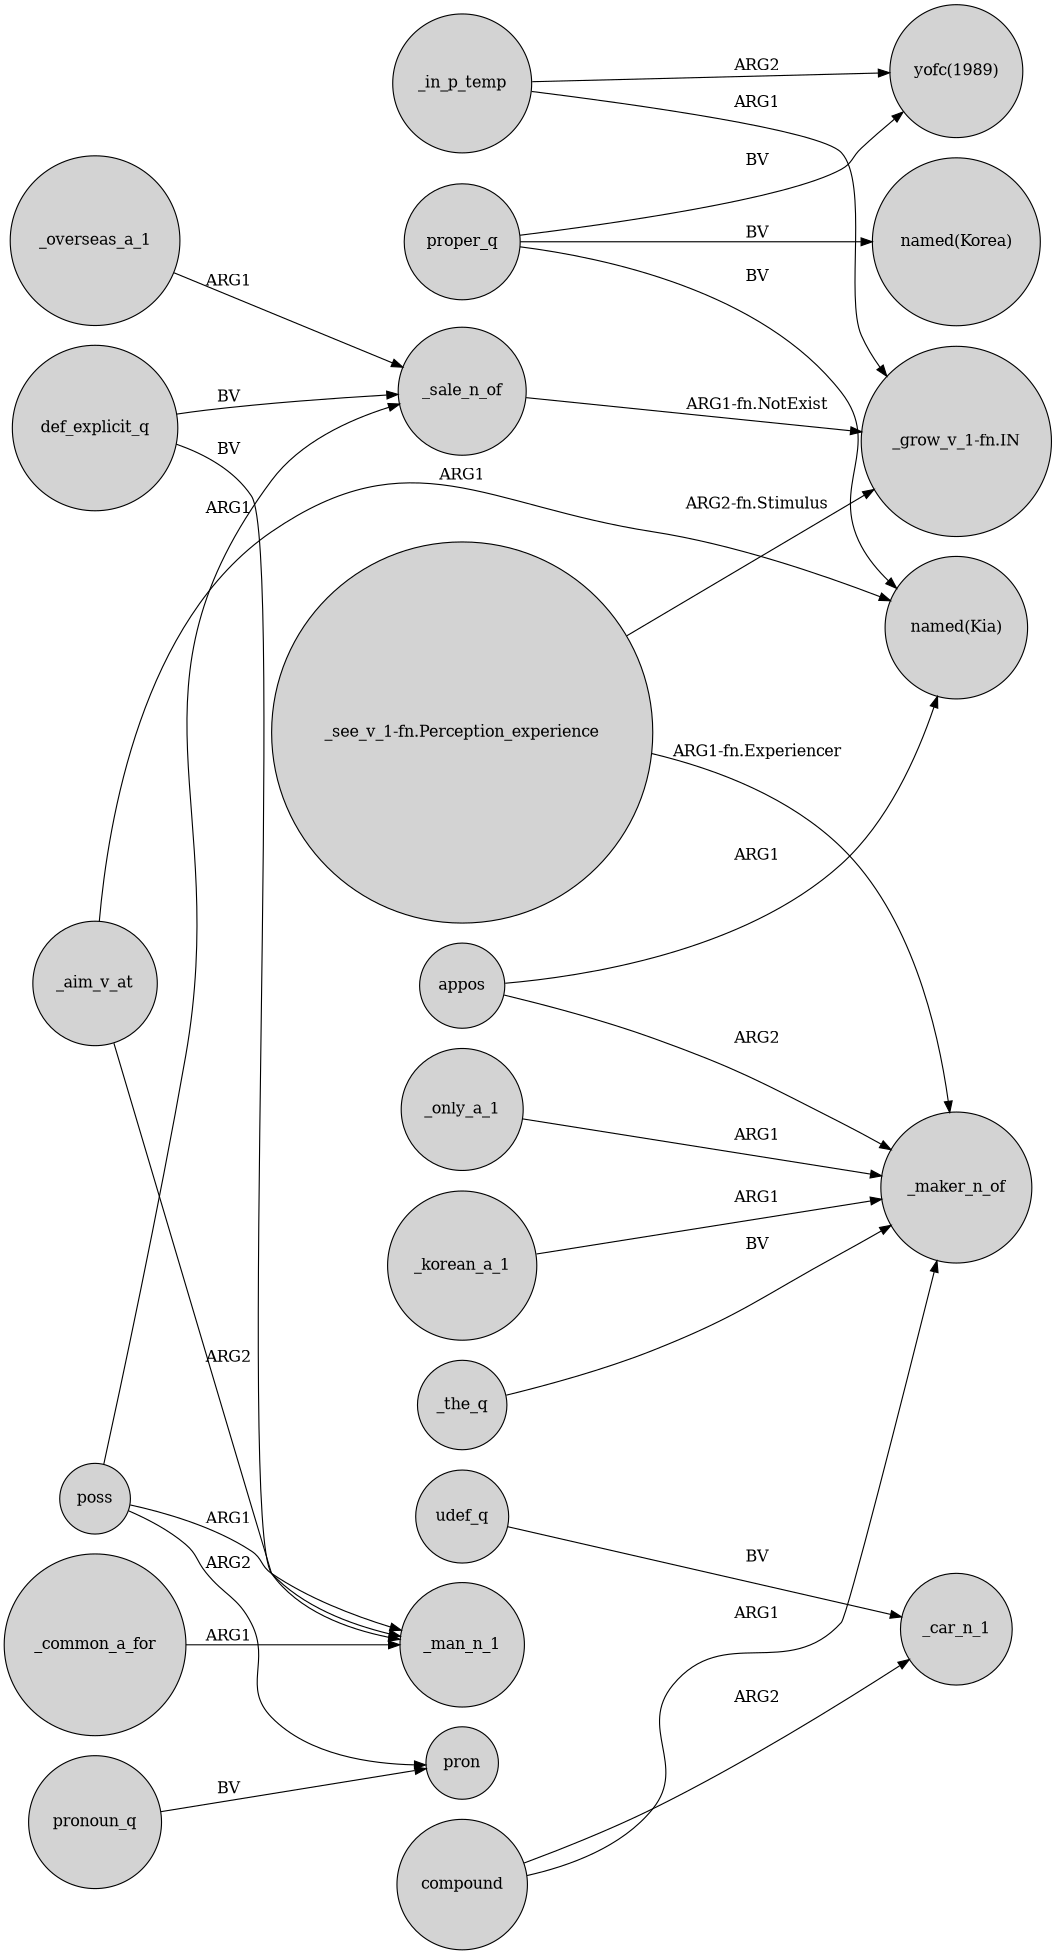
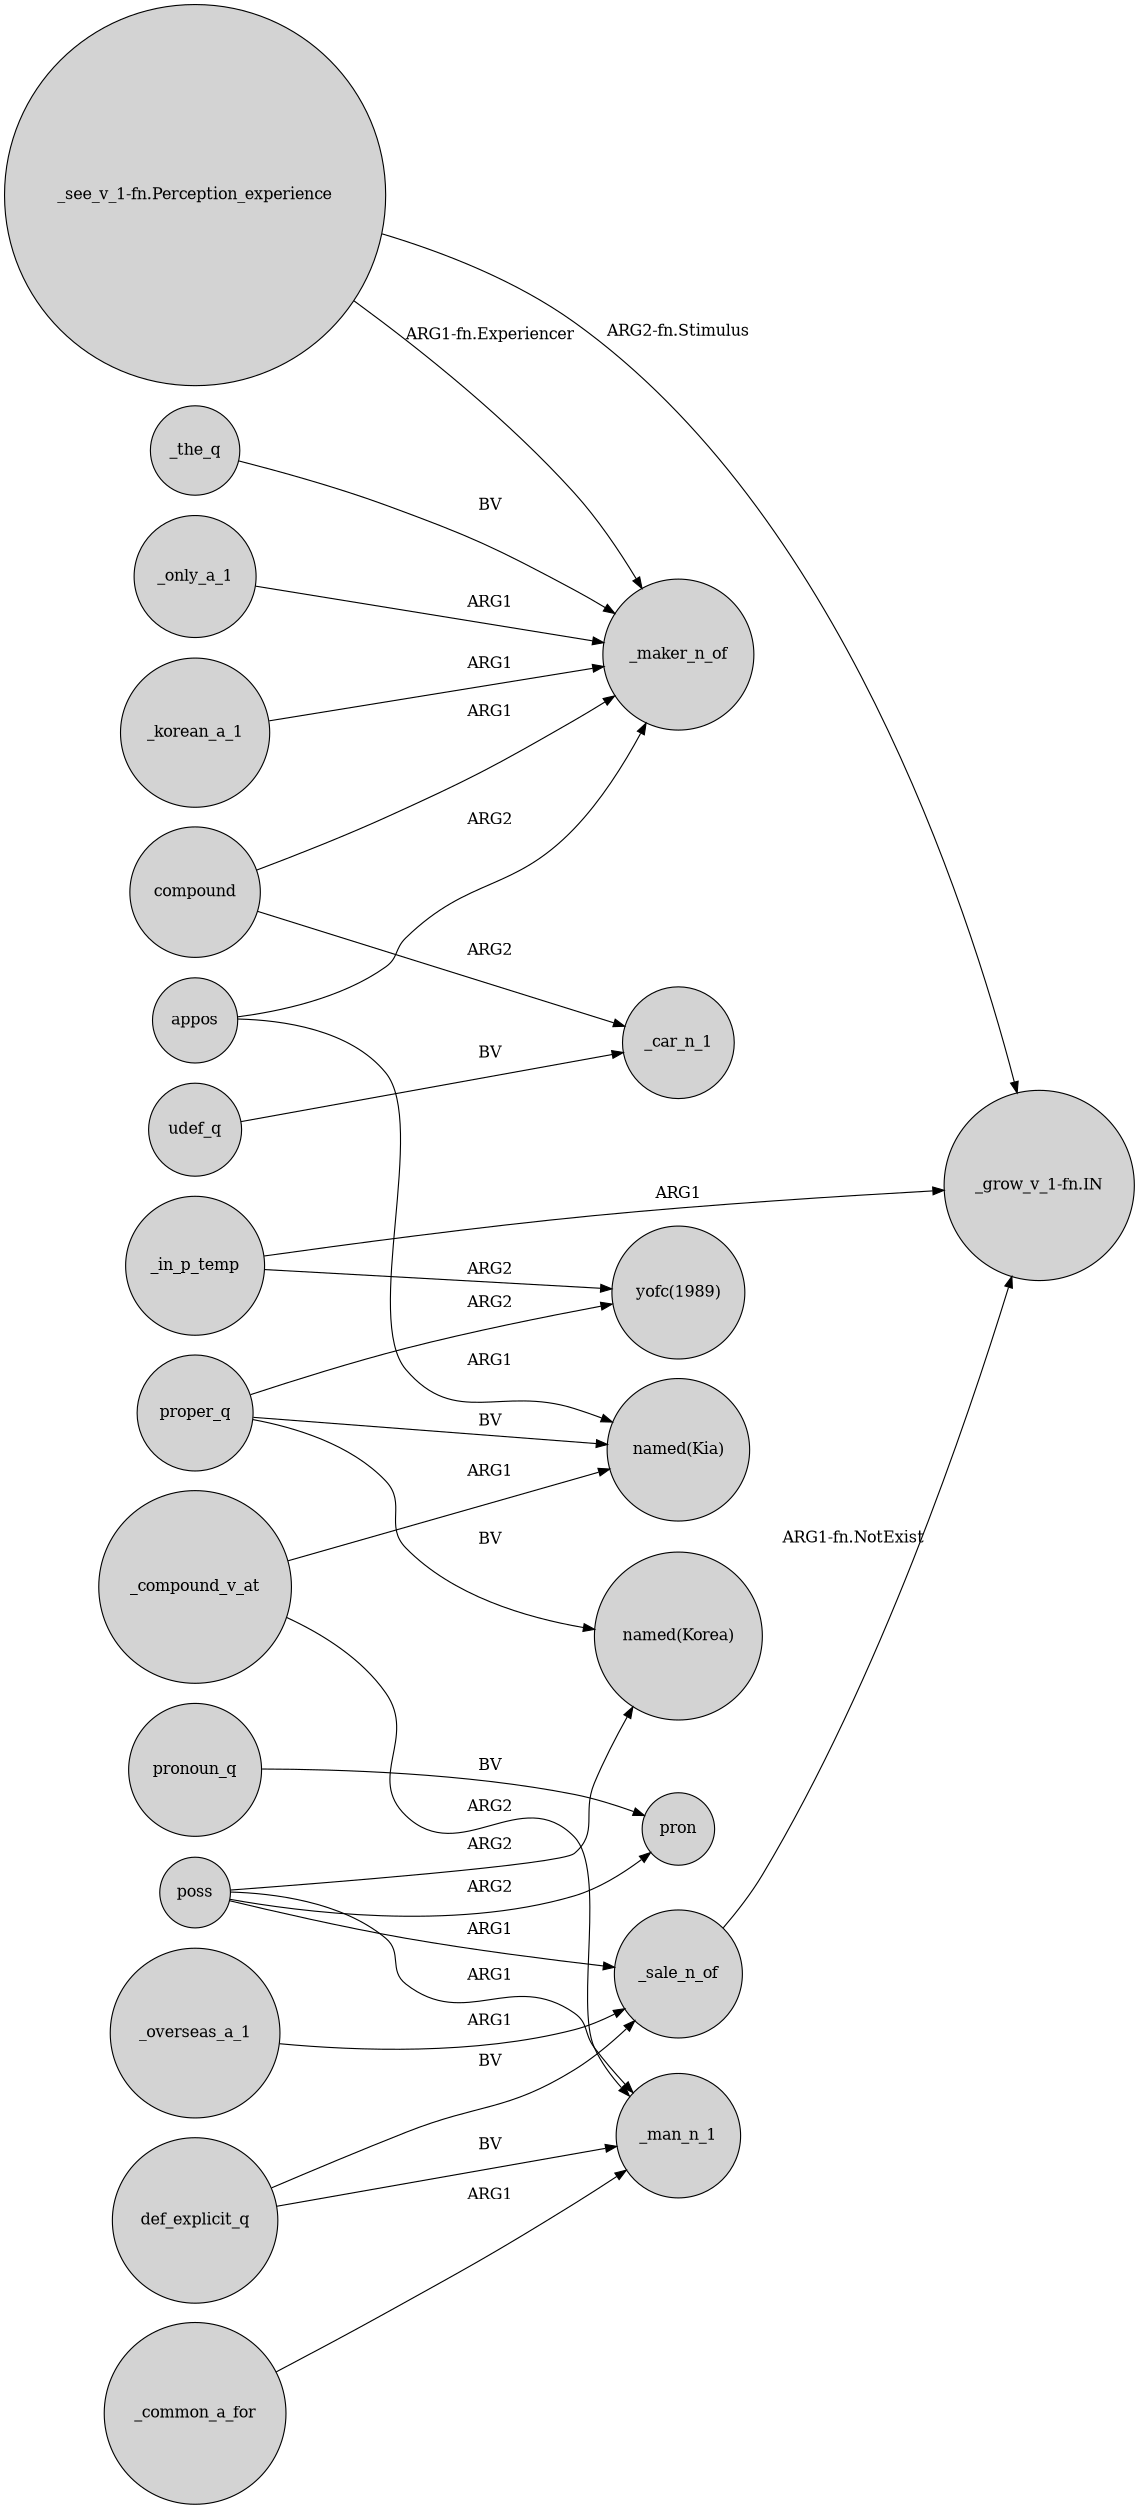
(757, 161) -> (490, 1303)
(95, 983) -> (195, 1587)
none -> (477, 1869)
